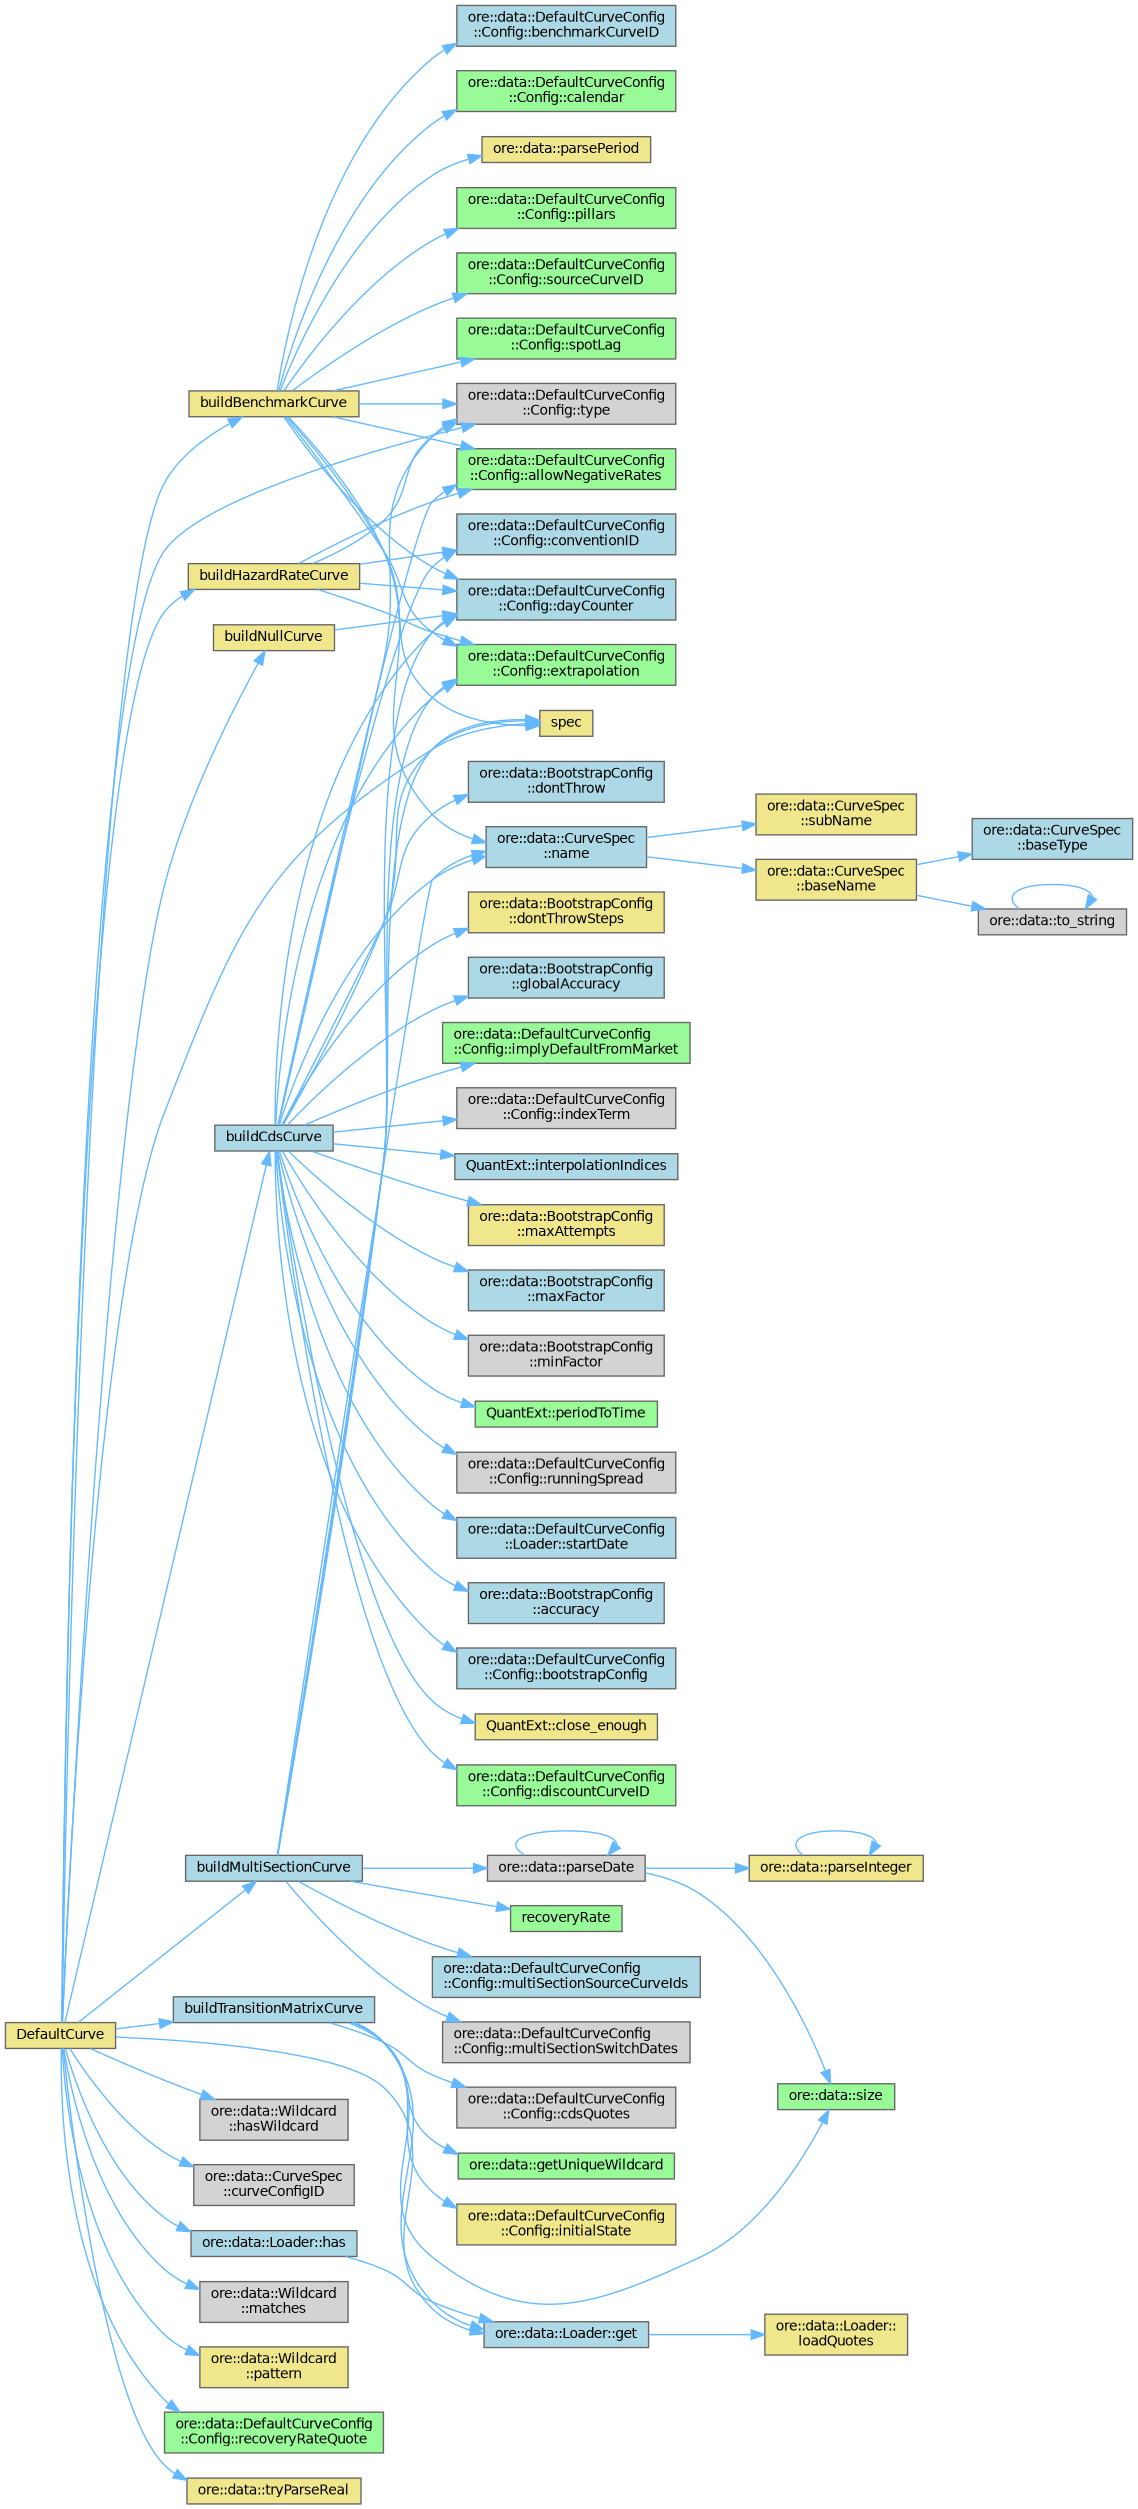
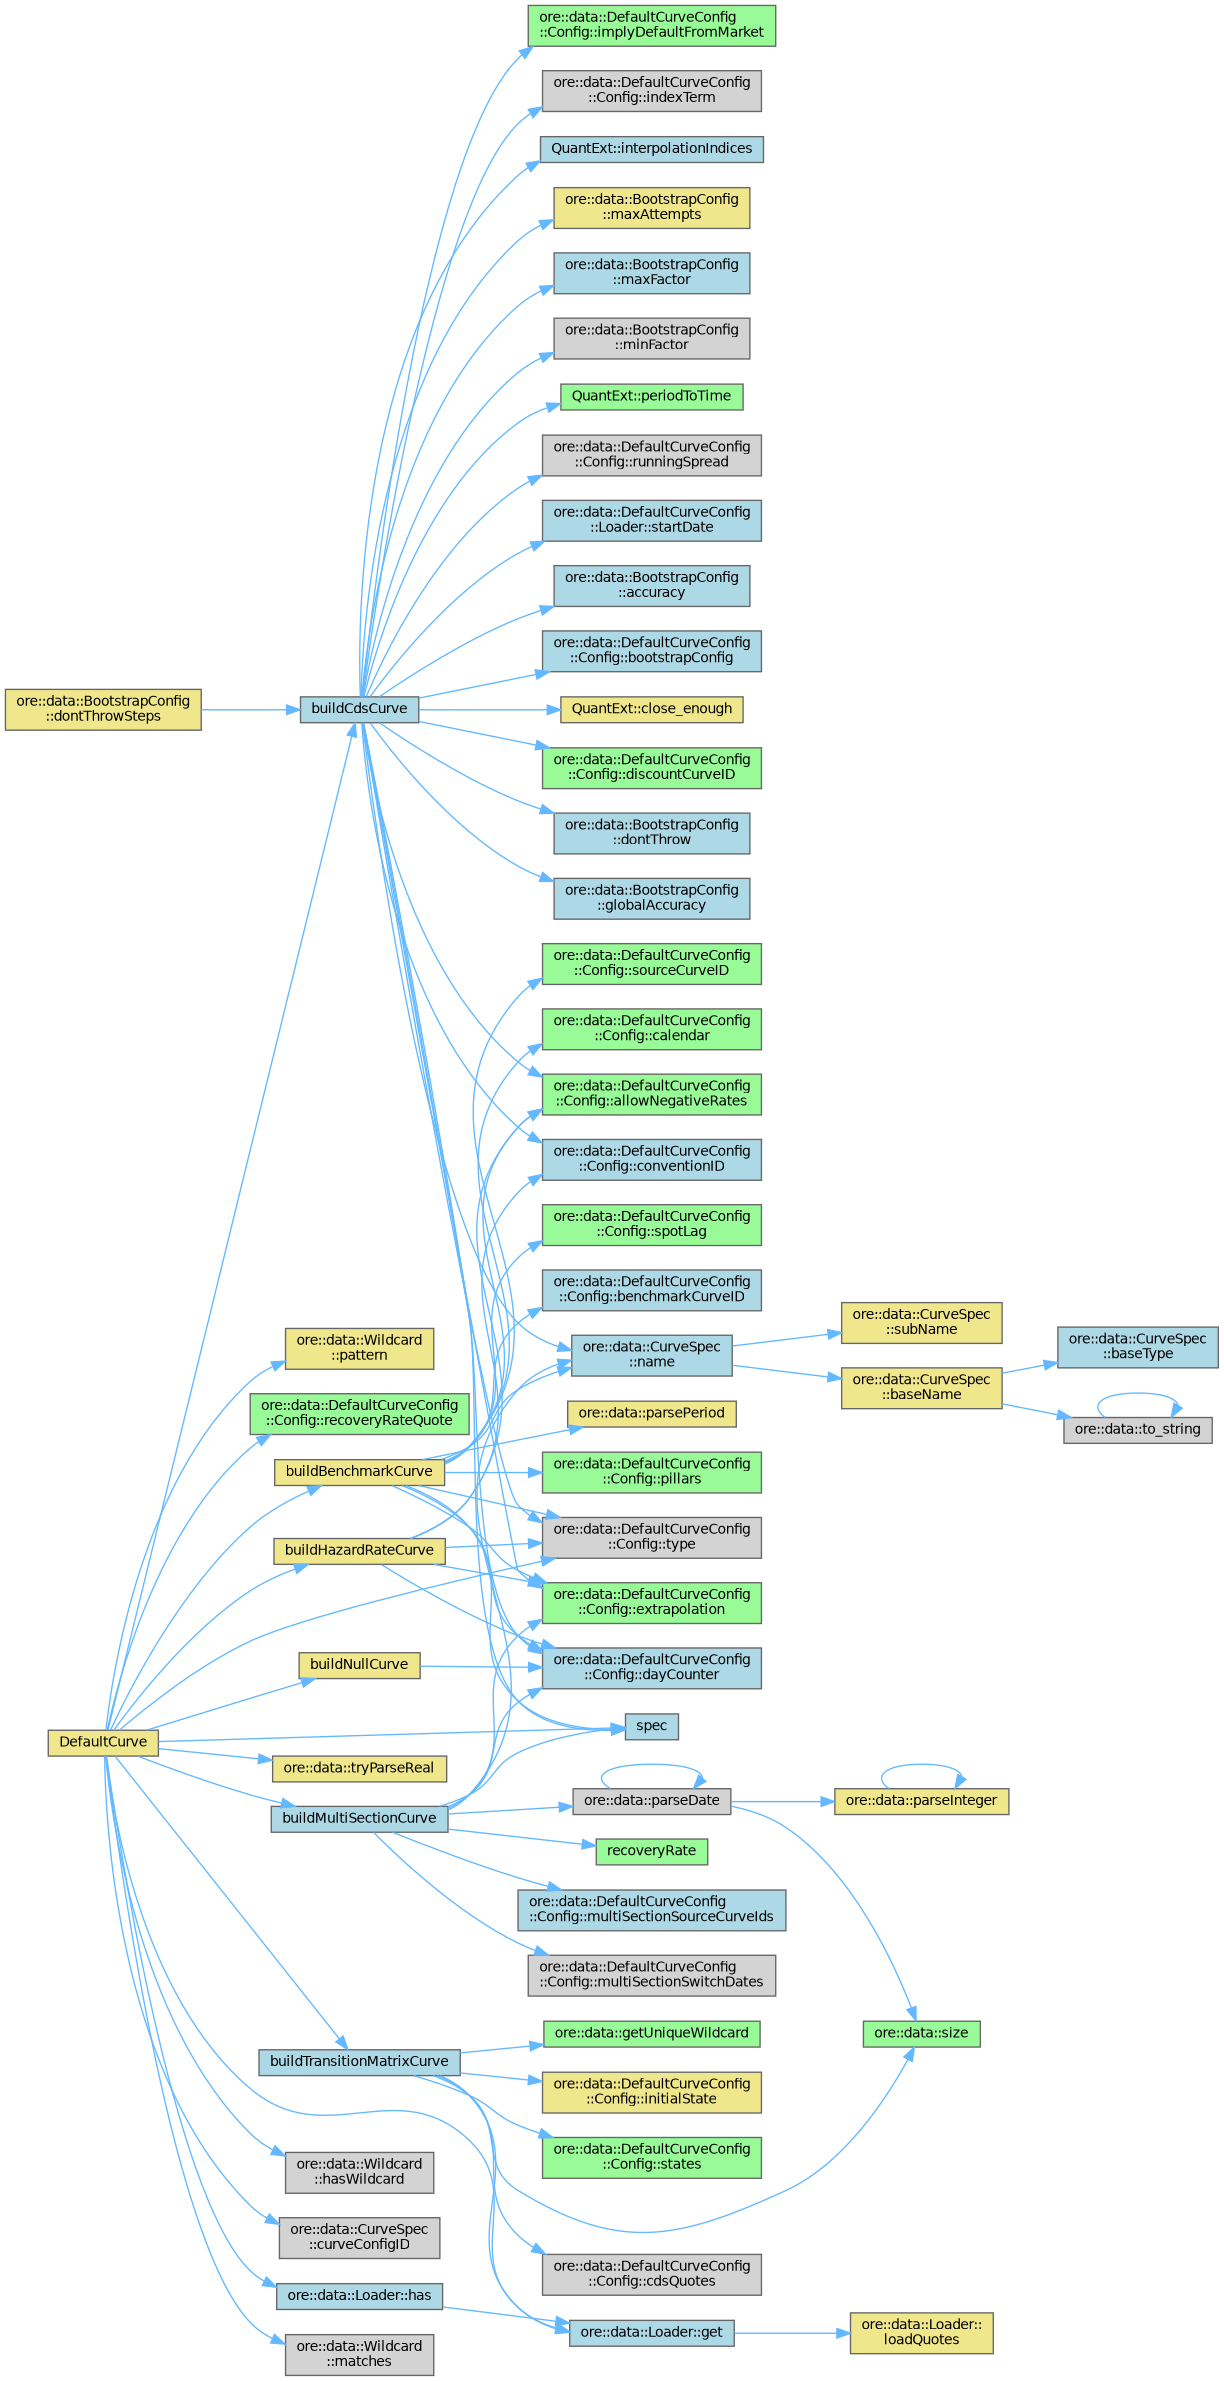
(566, 723) -> (652, 1727)
(355, 1016) -> (244, 710)
none -> (652, 2158)
